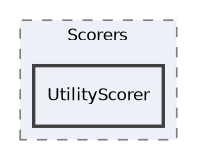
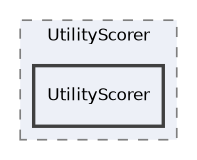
(98, 36) -> (98, 36)
